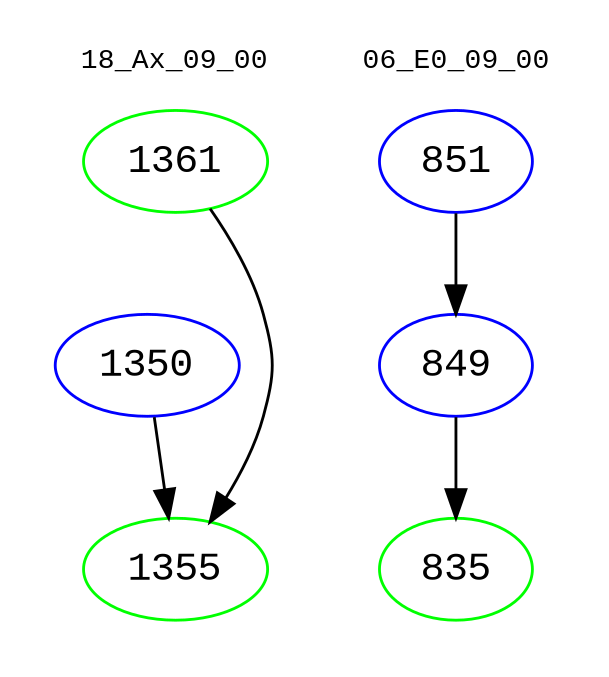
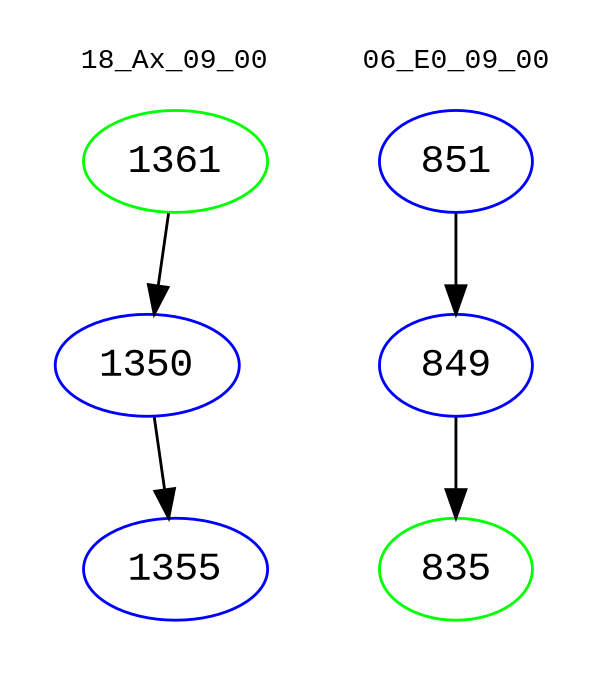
(271, 351) -> (163, 249)
(176, 569) -> (176, 569)
